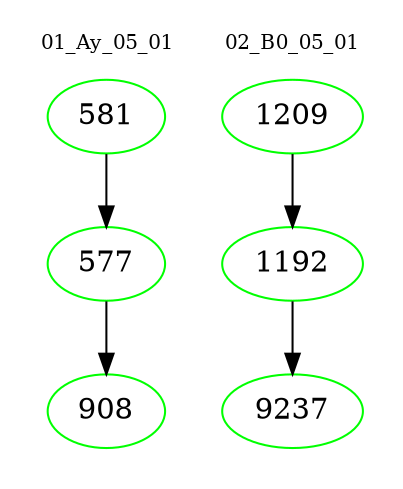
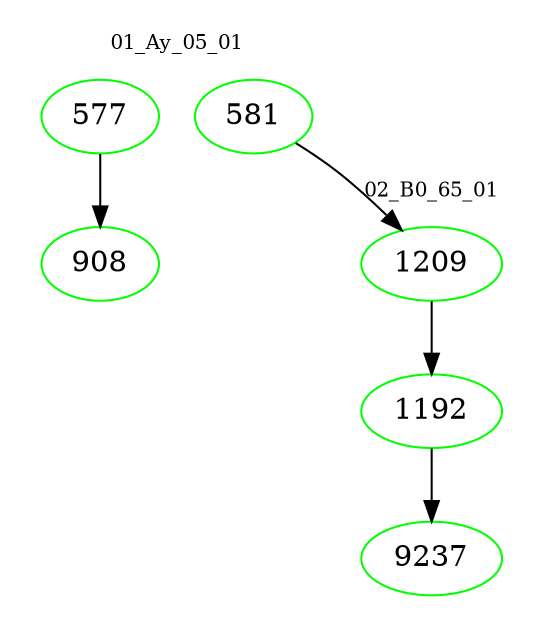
(293, 44) -> (432, 191)
(106, 180) -> (359, 189)
